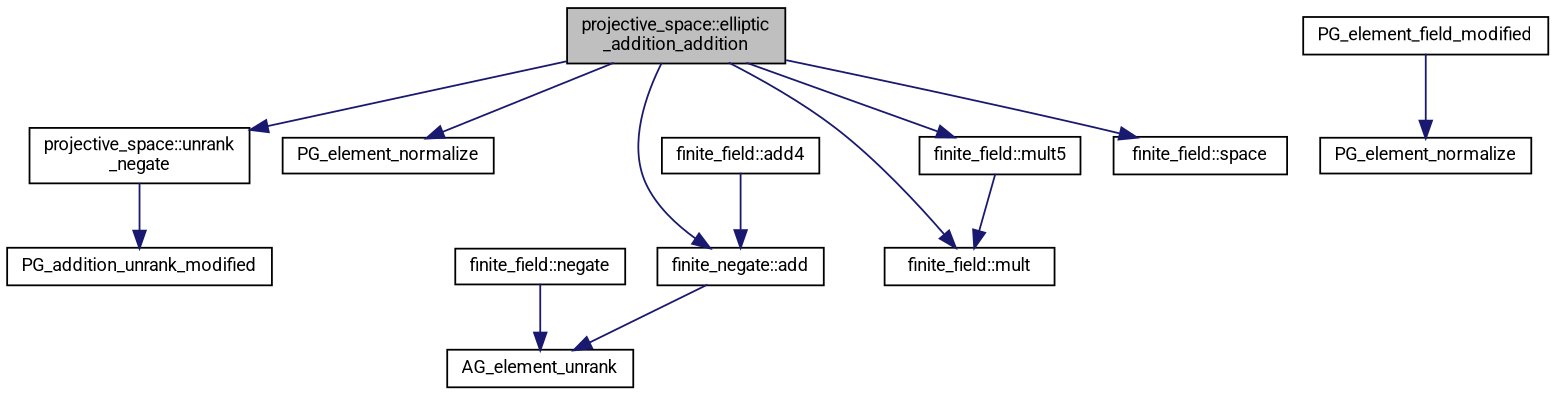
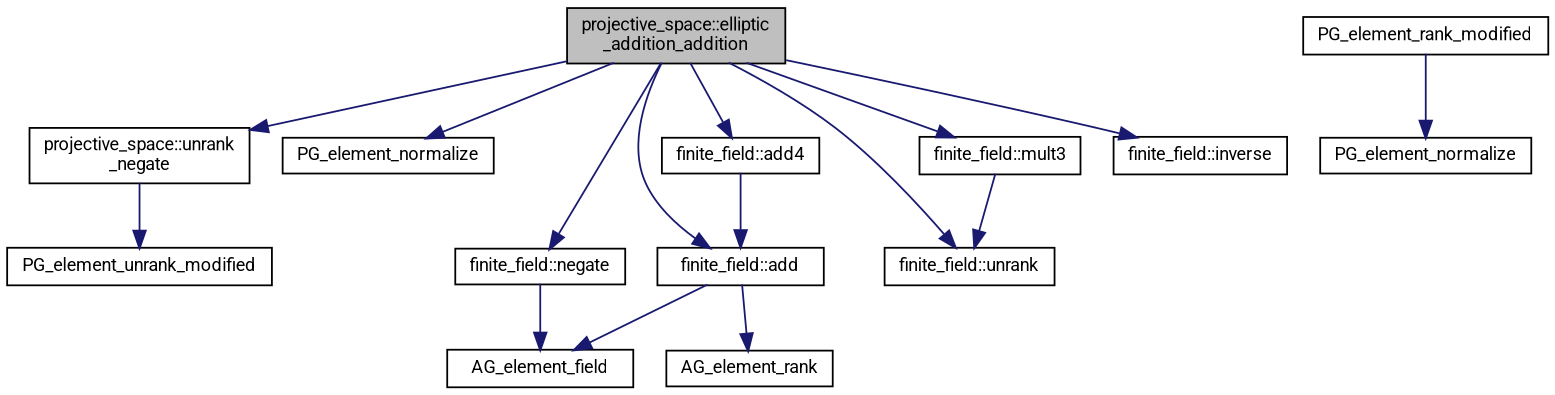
(1426, 36) -> (1426, 36)
none -> (707, 92)
none -> (610, 148)
(1000, 156) -> (1000, 156)
(1200, 156) -> (1200, 156)
(140, 267) -> (140, 267)
(741, 267) -> (741, 267)
(970, 267) -> (970, 267)
(540, 369) -> (540, 369)
none -> (750, 369)
